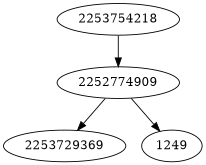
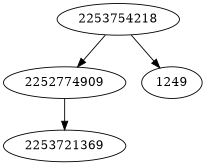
(143, 111) -> (143, 48)
(65, 146) -> (65, 146)
